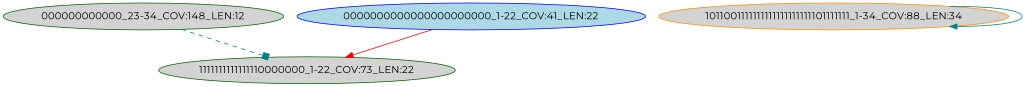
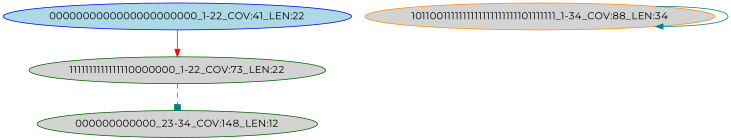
(221, 42) -> (177, 93)
